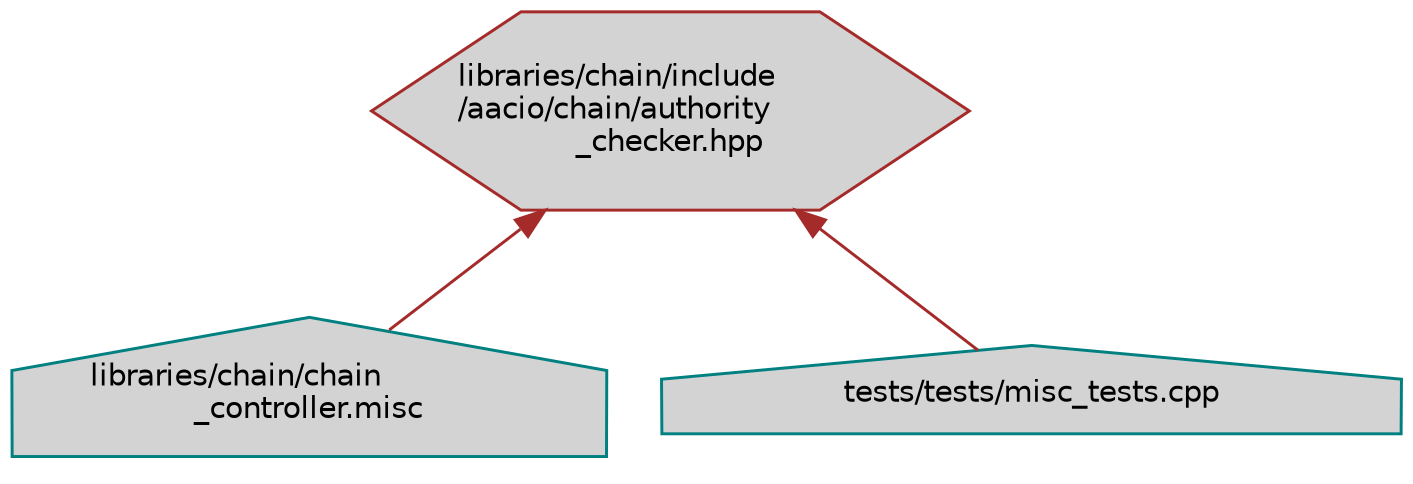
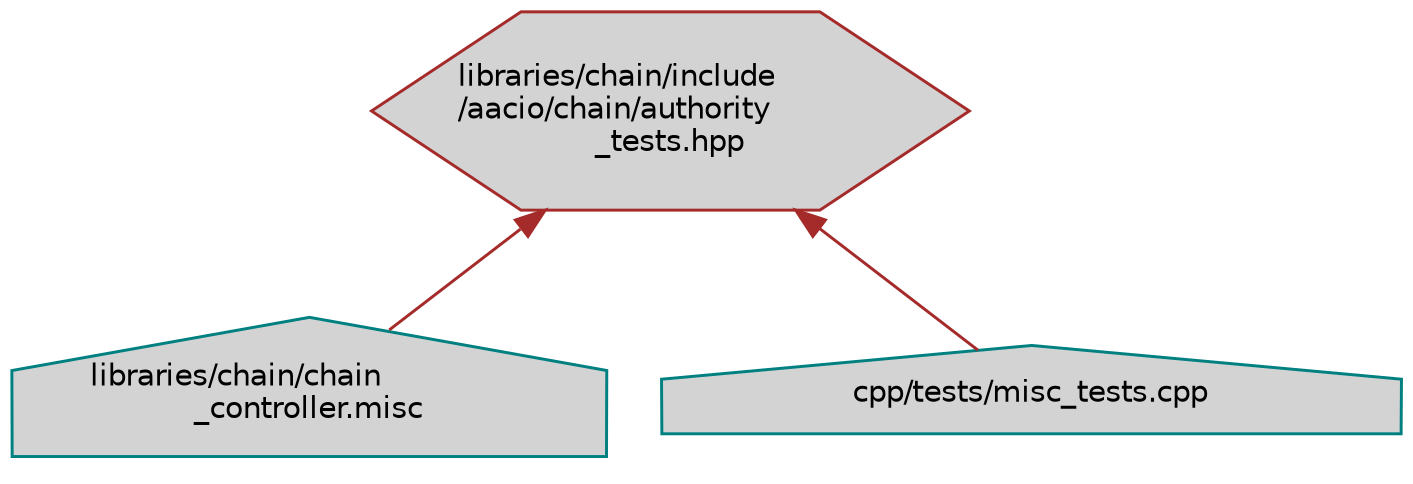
(670, 111) -> (670, 111)
(1031, 394) -> (1031, 394)
